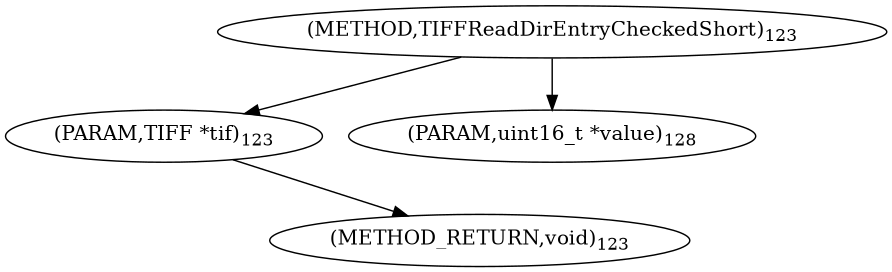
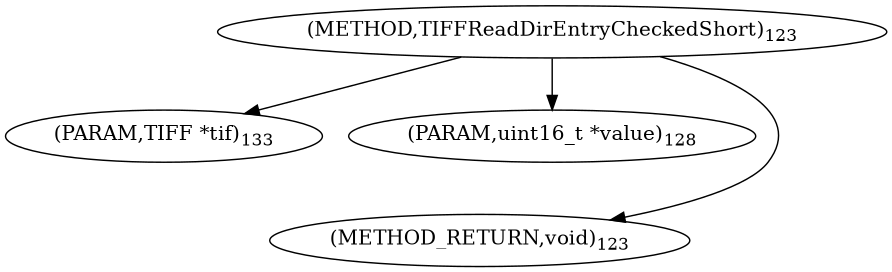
(257, 134) -> (257, 134)
(313, 186) -> (773, 152)
